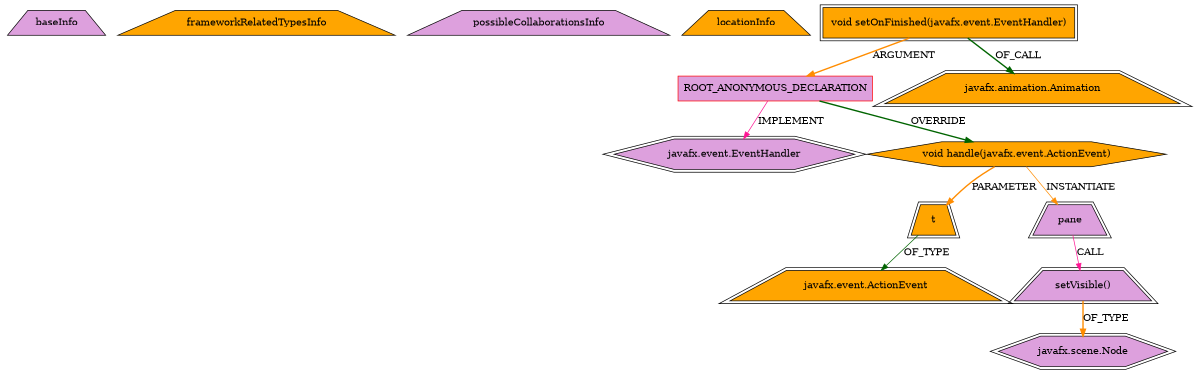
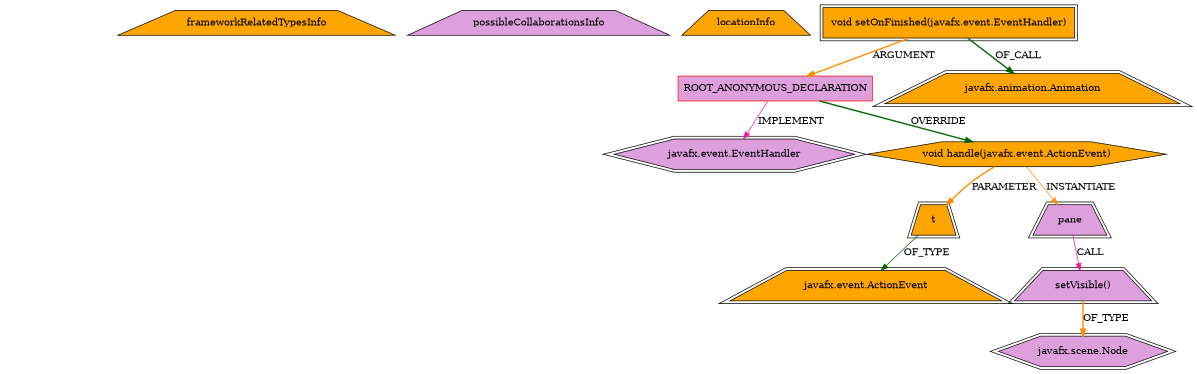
(57, 23) -> none
